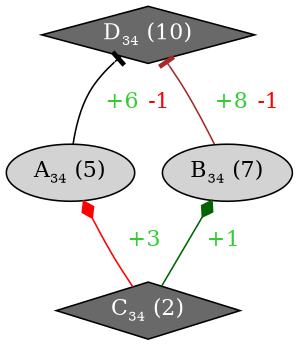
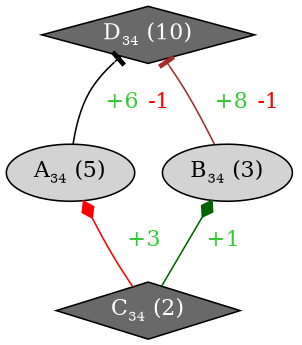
(245, 170) -> (245, 170)
